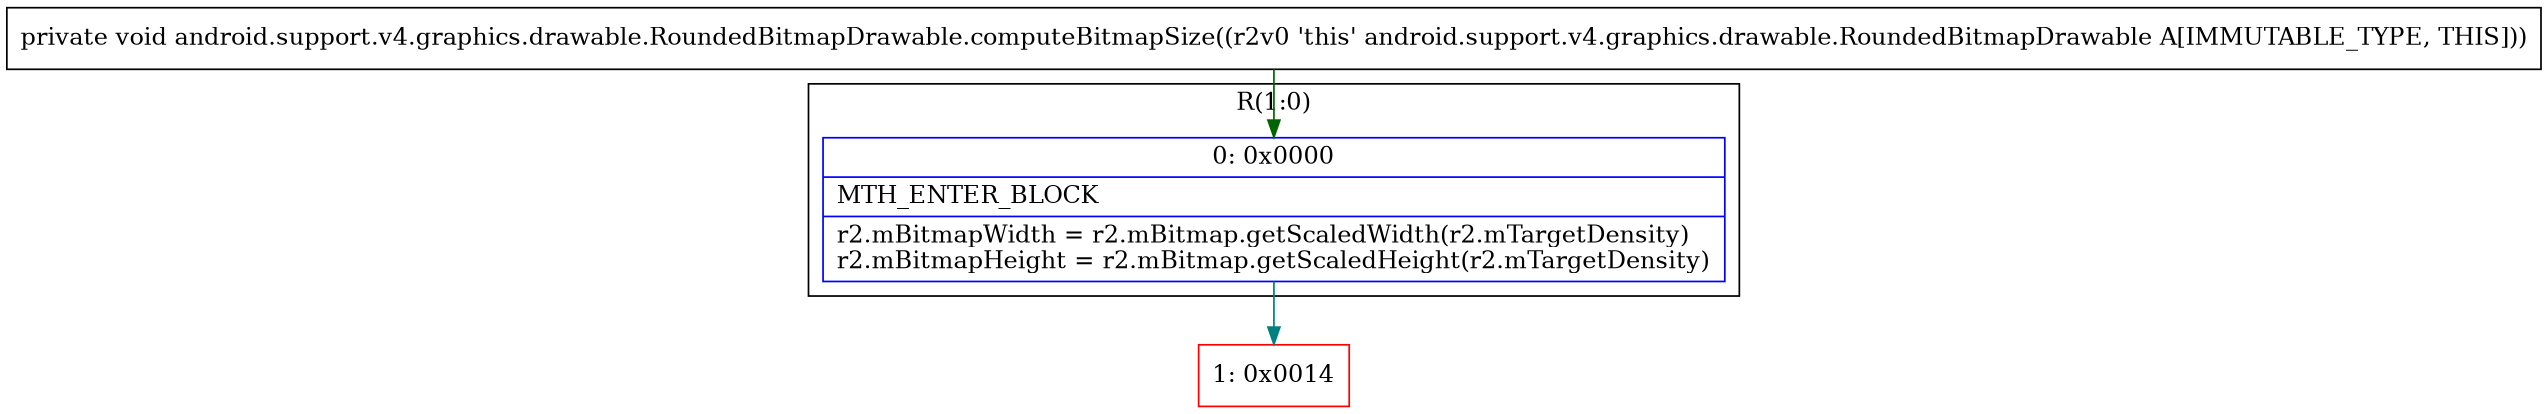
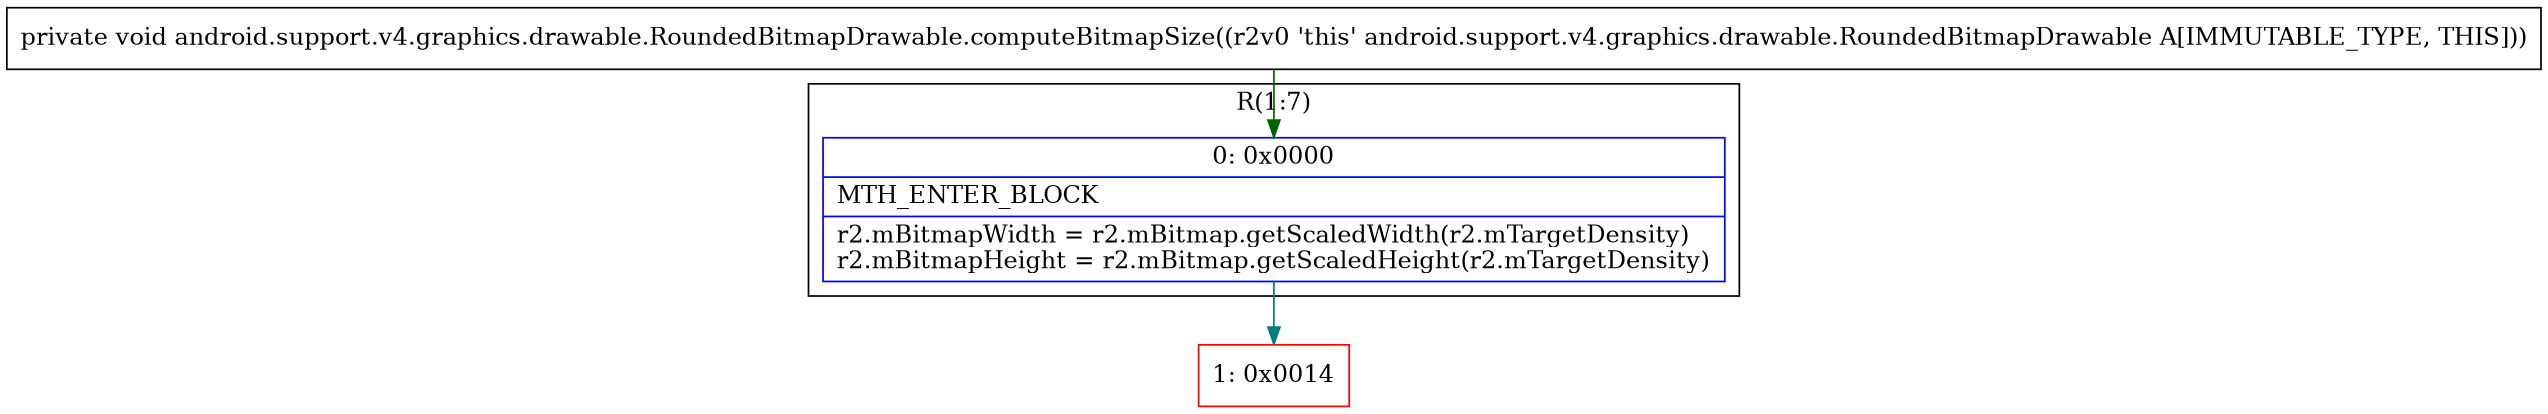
(1274, 104) -> (1274, 104)
